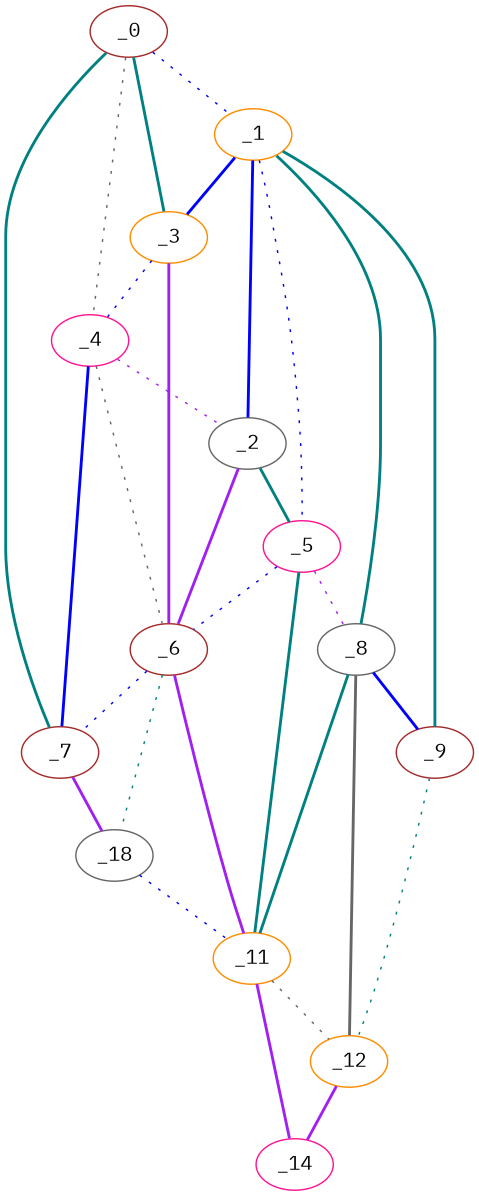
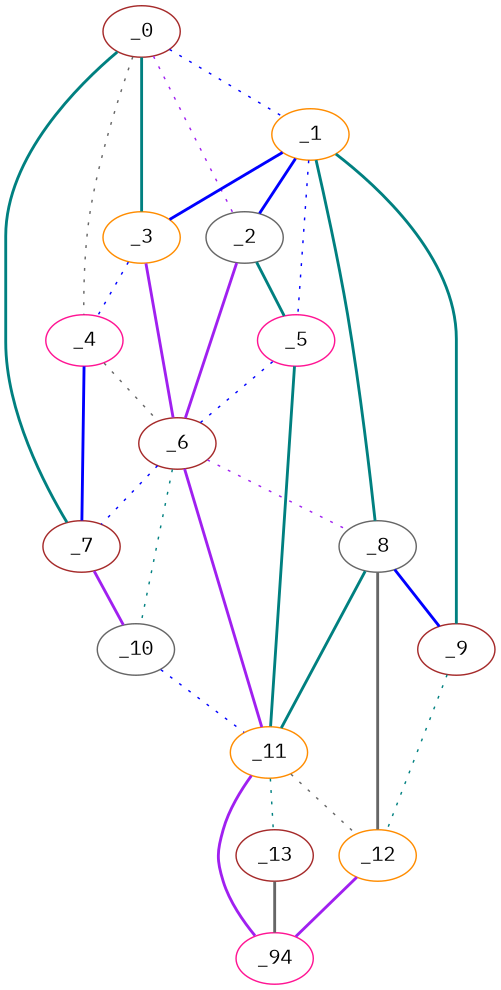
(159, 386) -> (193, 134)
(329, 598) -> (274, 493)
(114, 855) -> (136, 649)
none -> (275, 855)
(295, 1164) -> (275, 958)
